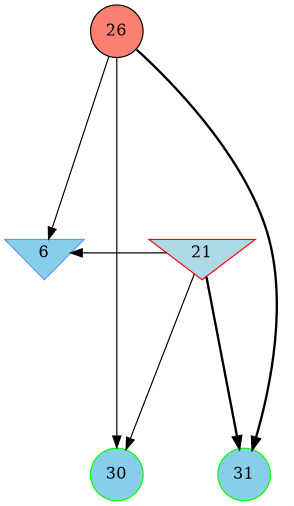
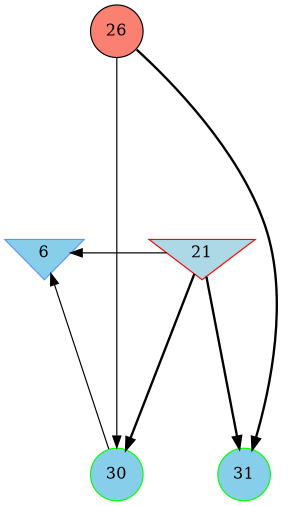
(81, 142) -> (82, 367)
(162, 356) -> (162, 356)
